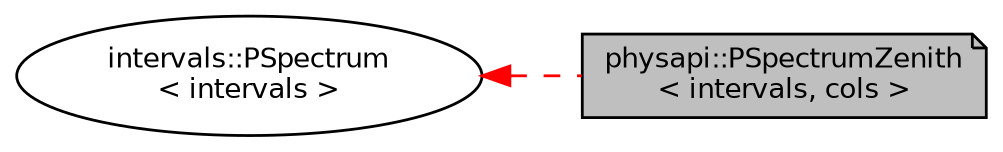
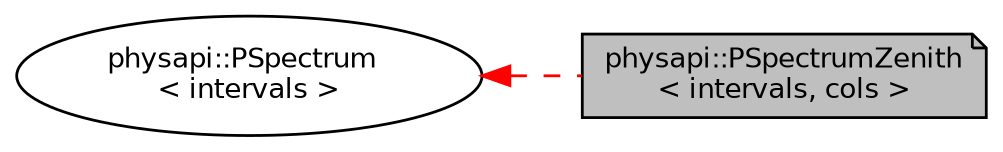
(249, 76) -> (249, 76)
